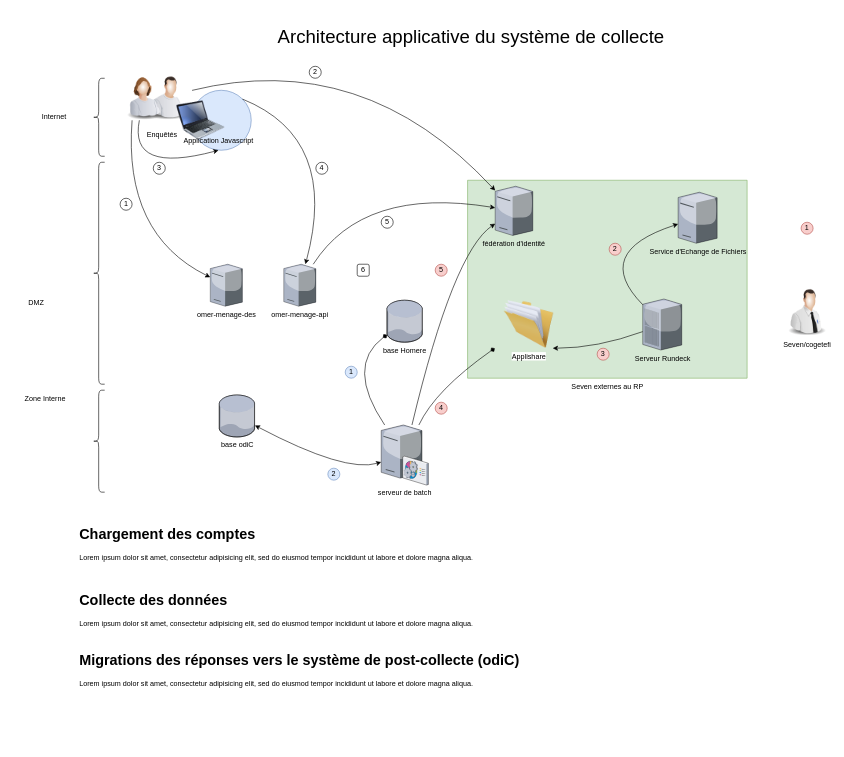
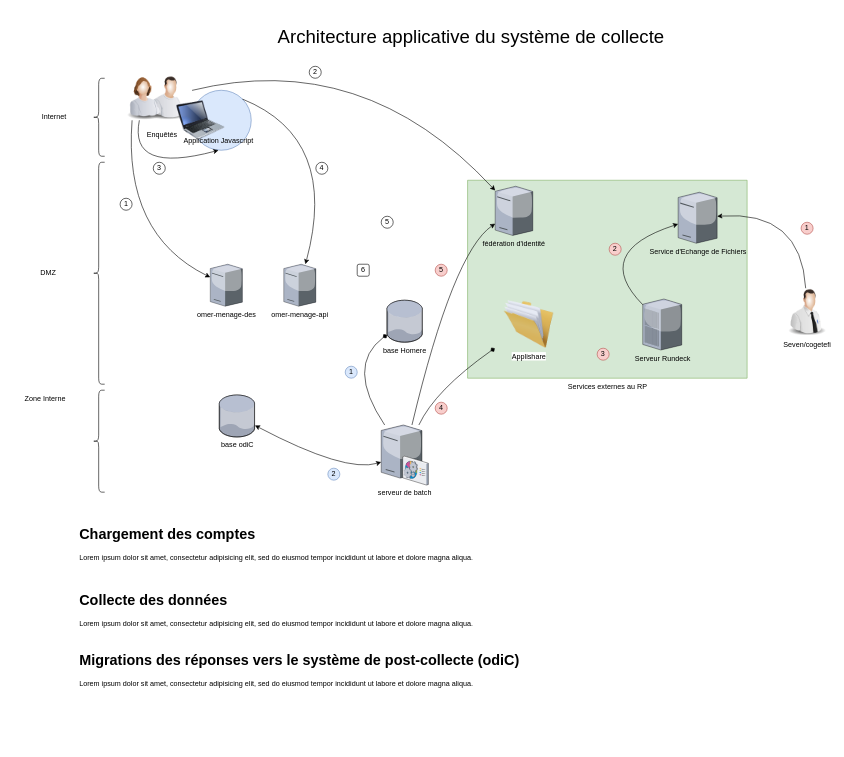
(362, 220) -> none
none -> (789, 238)
(36, 303) -> (48, 273)
(600, 344) -> none
(608, 387) -> (608, 387)
